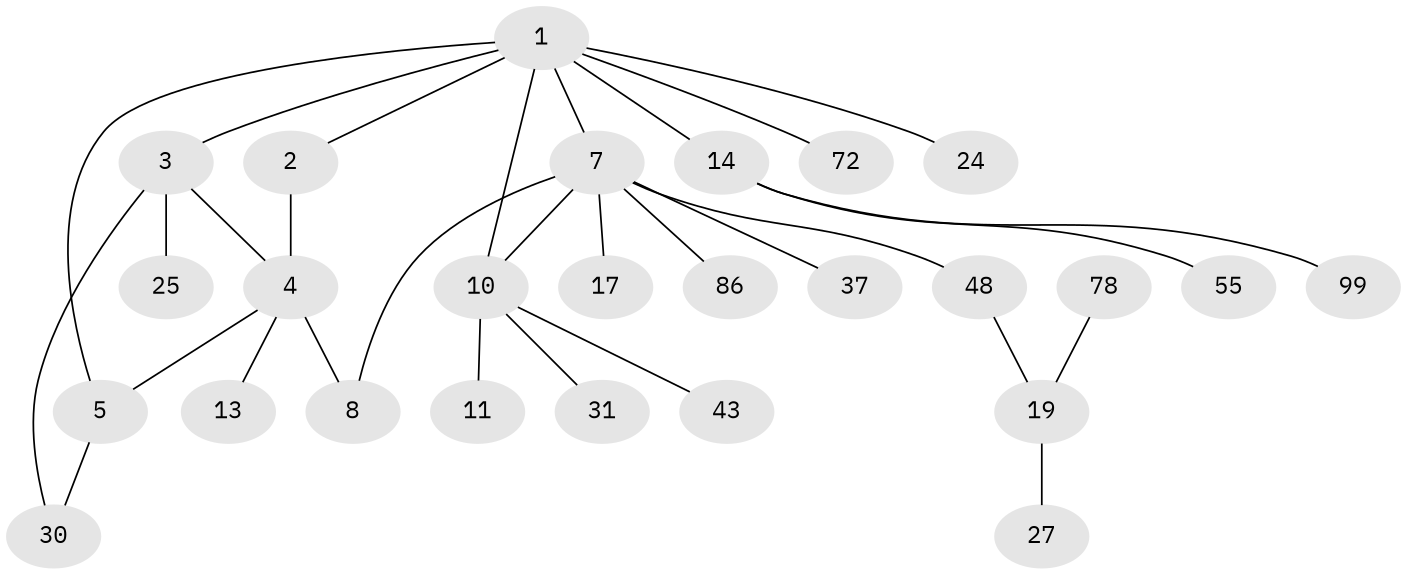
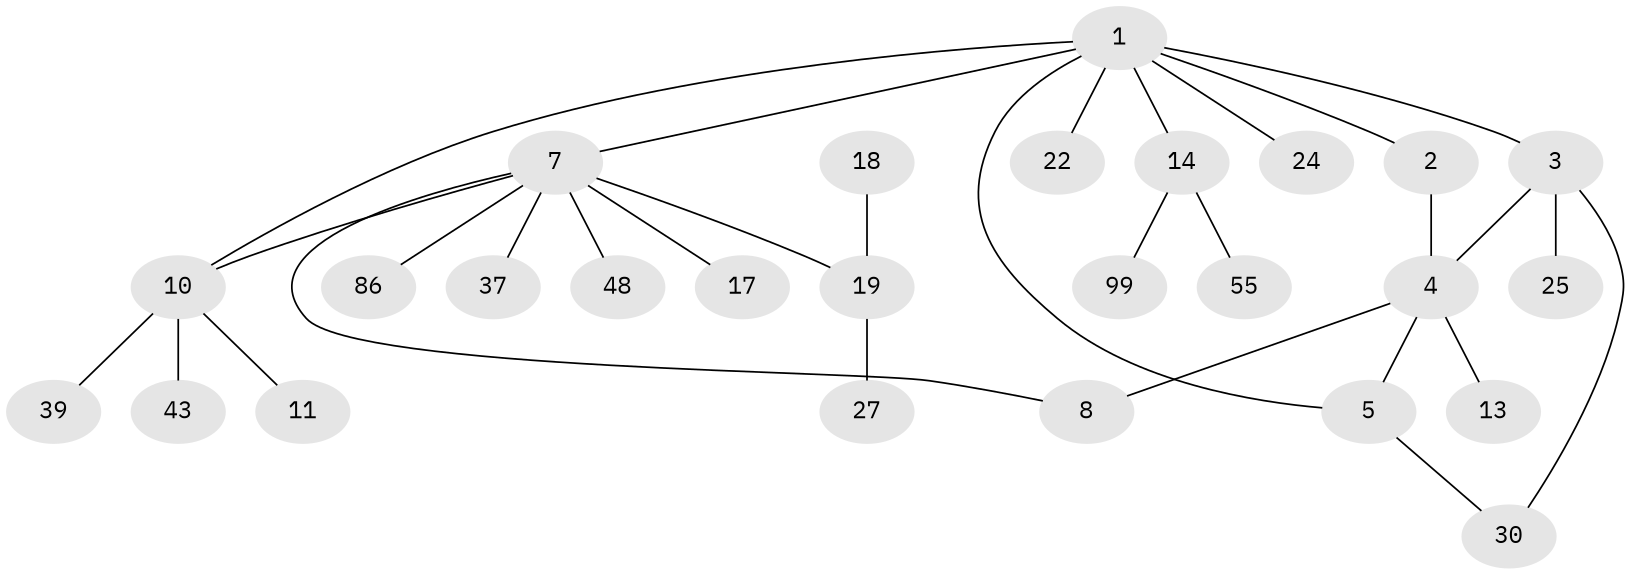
(846, 163) -> (1057, 163)
(1104, 287) -> (867, 163)
(1011, 350) -> (714, 221)
(602, 412) -> (54, 412)
